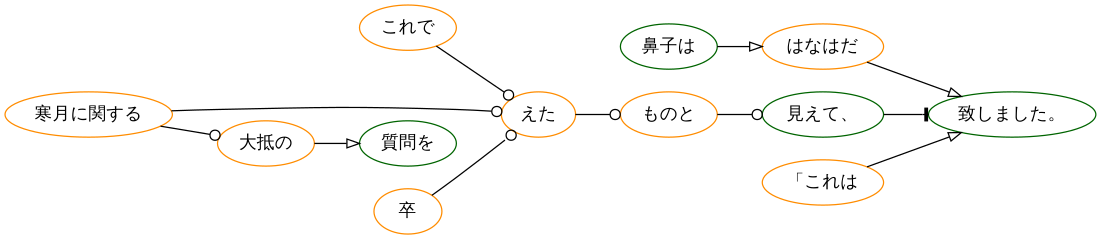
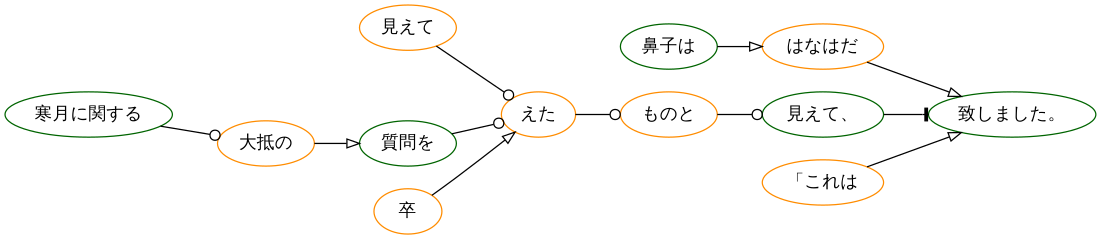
(408, 28) -> (408, 28)
(331, 108) -> (473, 129)
(89, 115) -> (89, 115)
(469, 168) -> (469, 168)
